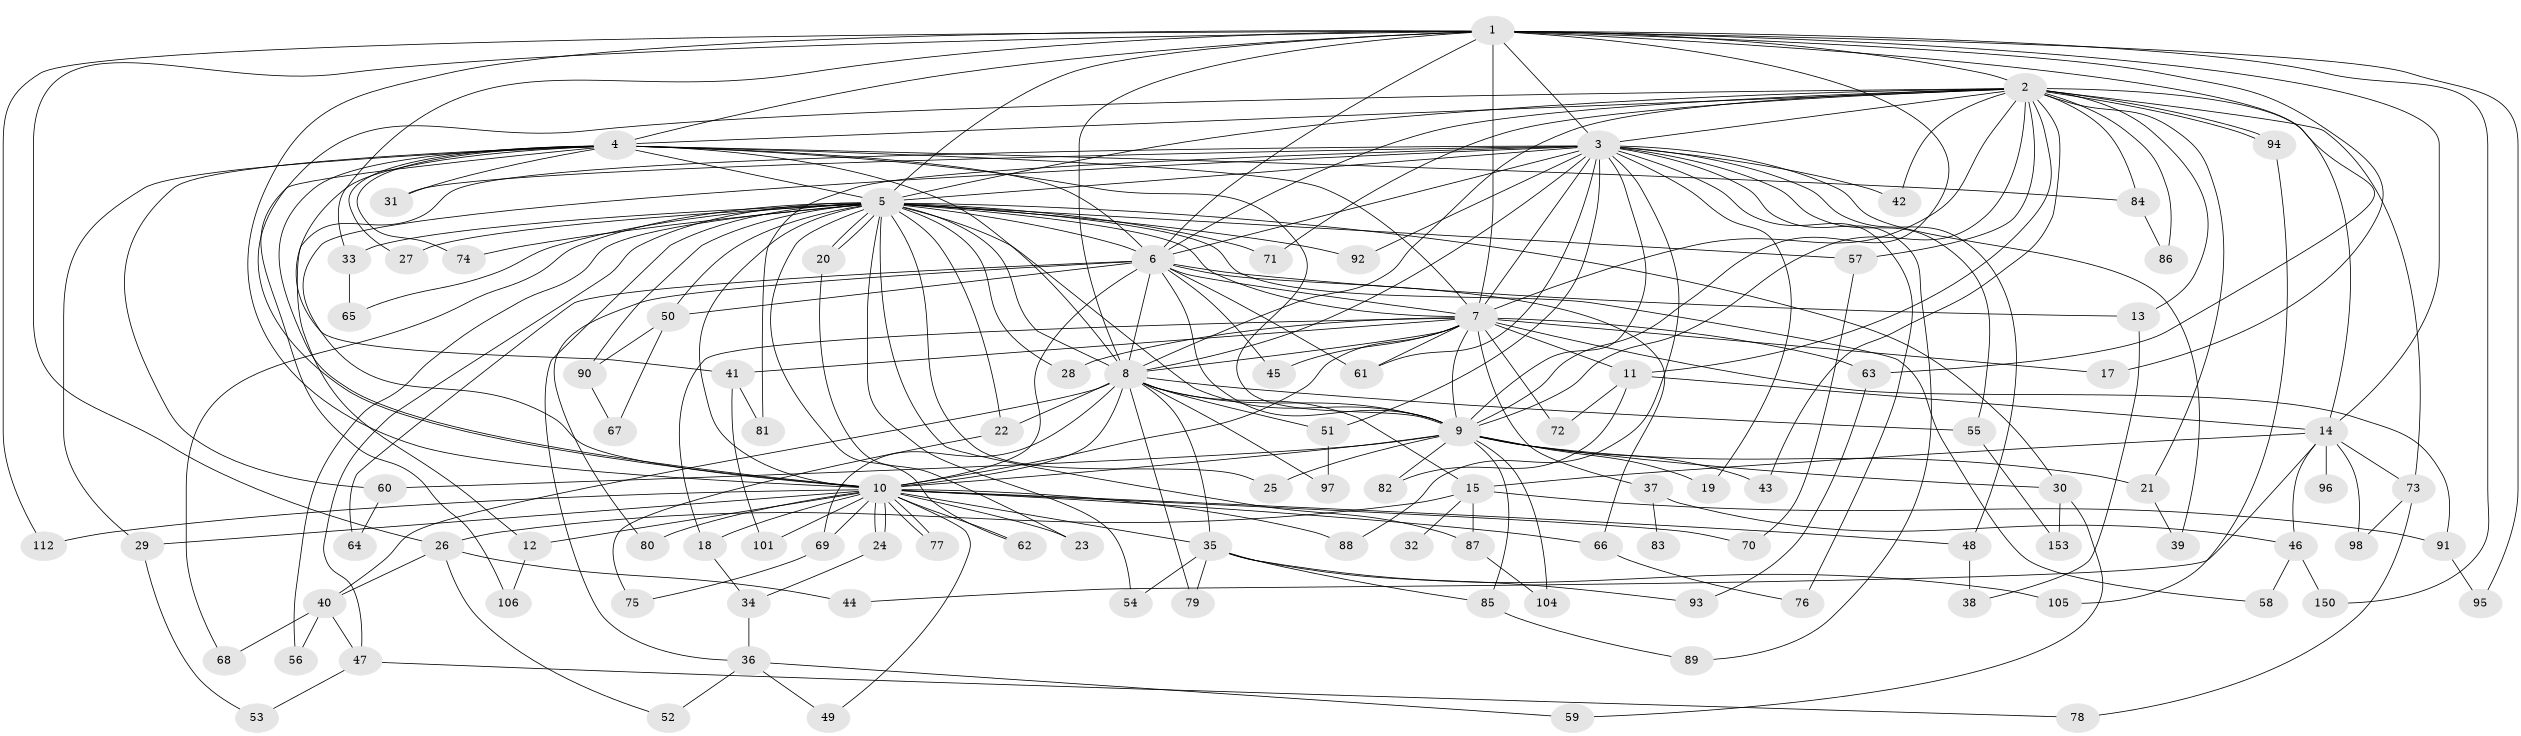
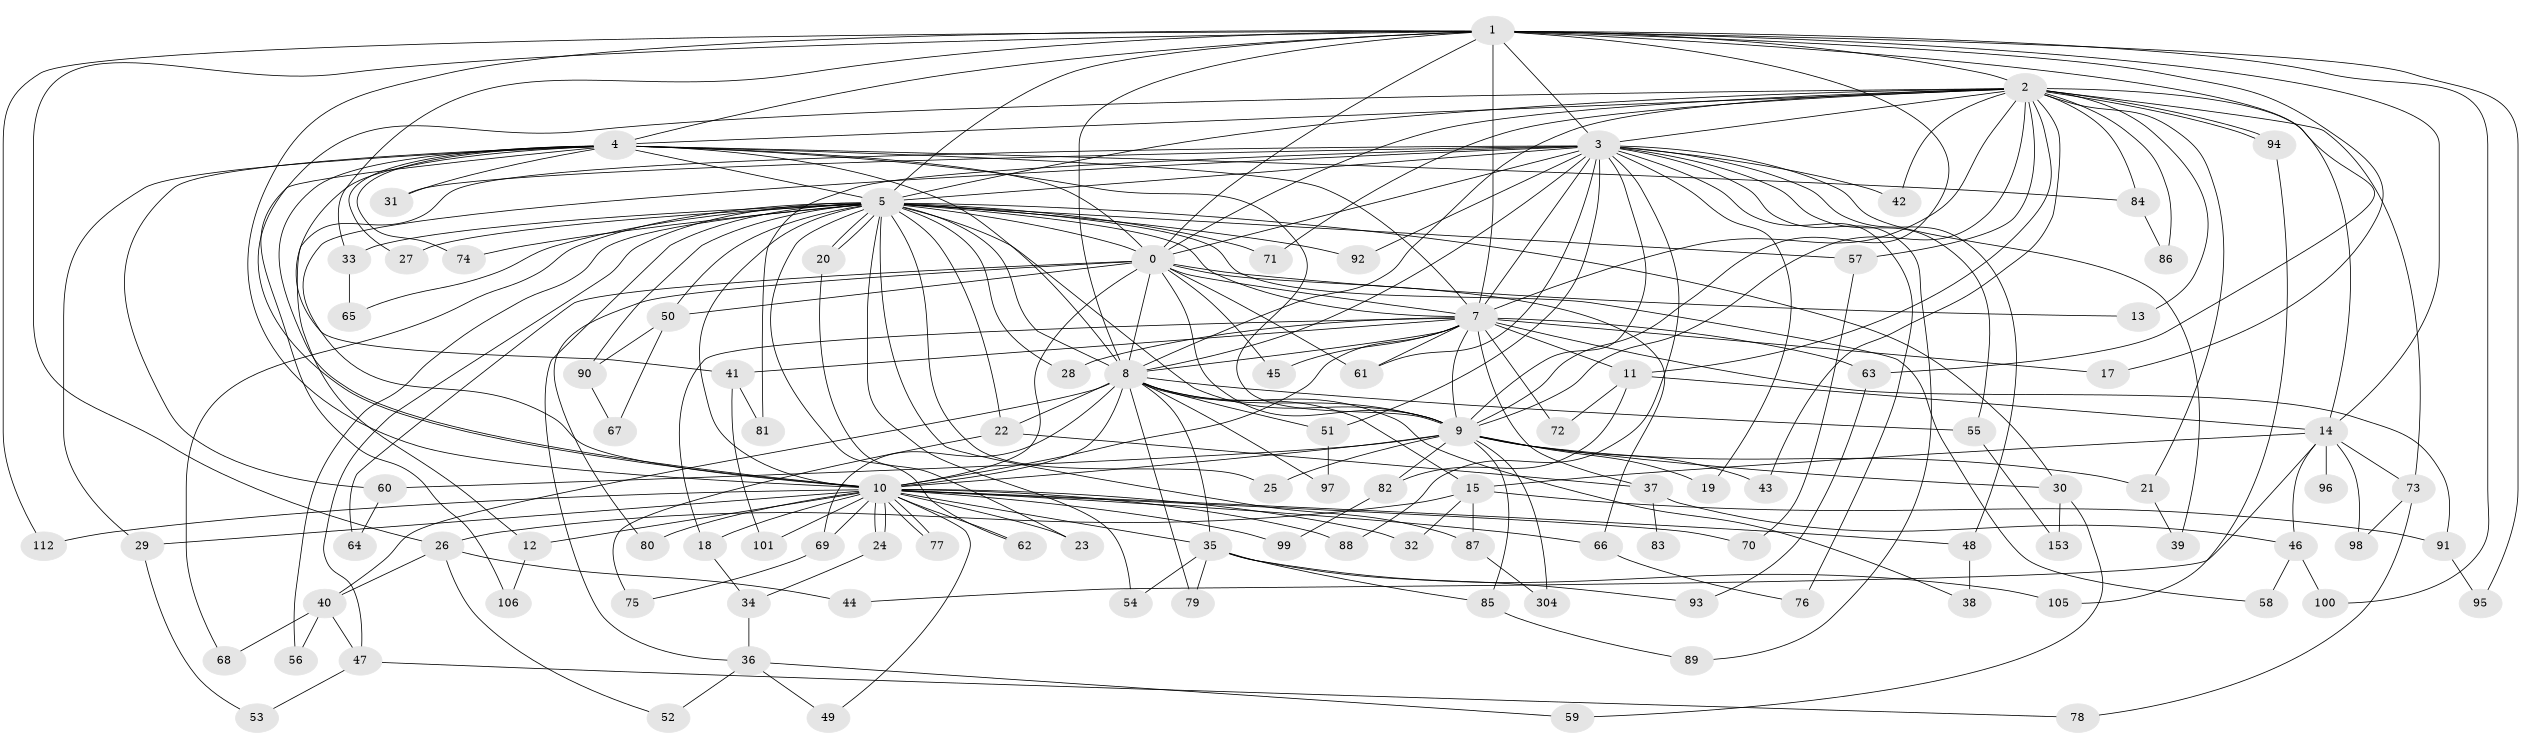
(1153, 260) -> (1153, 260)
none -> (1311, 458)
none -> (1150, 500)
(2111, 500) -> (1566, 489)
none -> (1284, 546)
(1547, 604) -> (1547, 604)
(2325, 604) -> (2325, 604)
